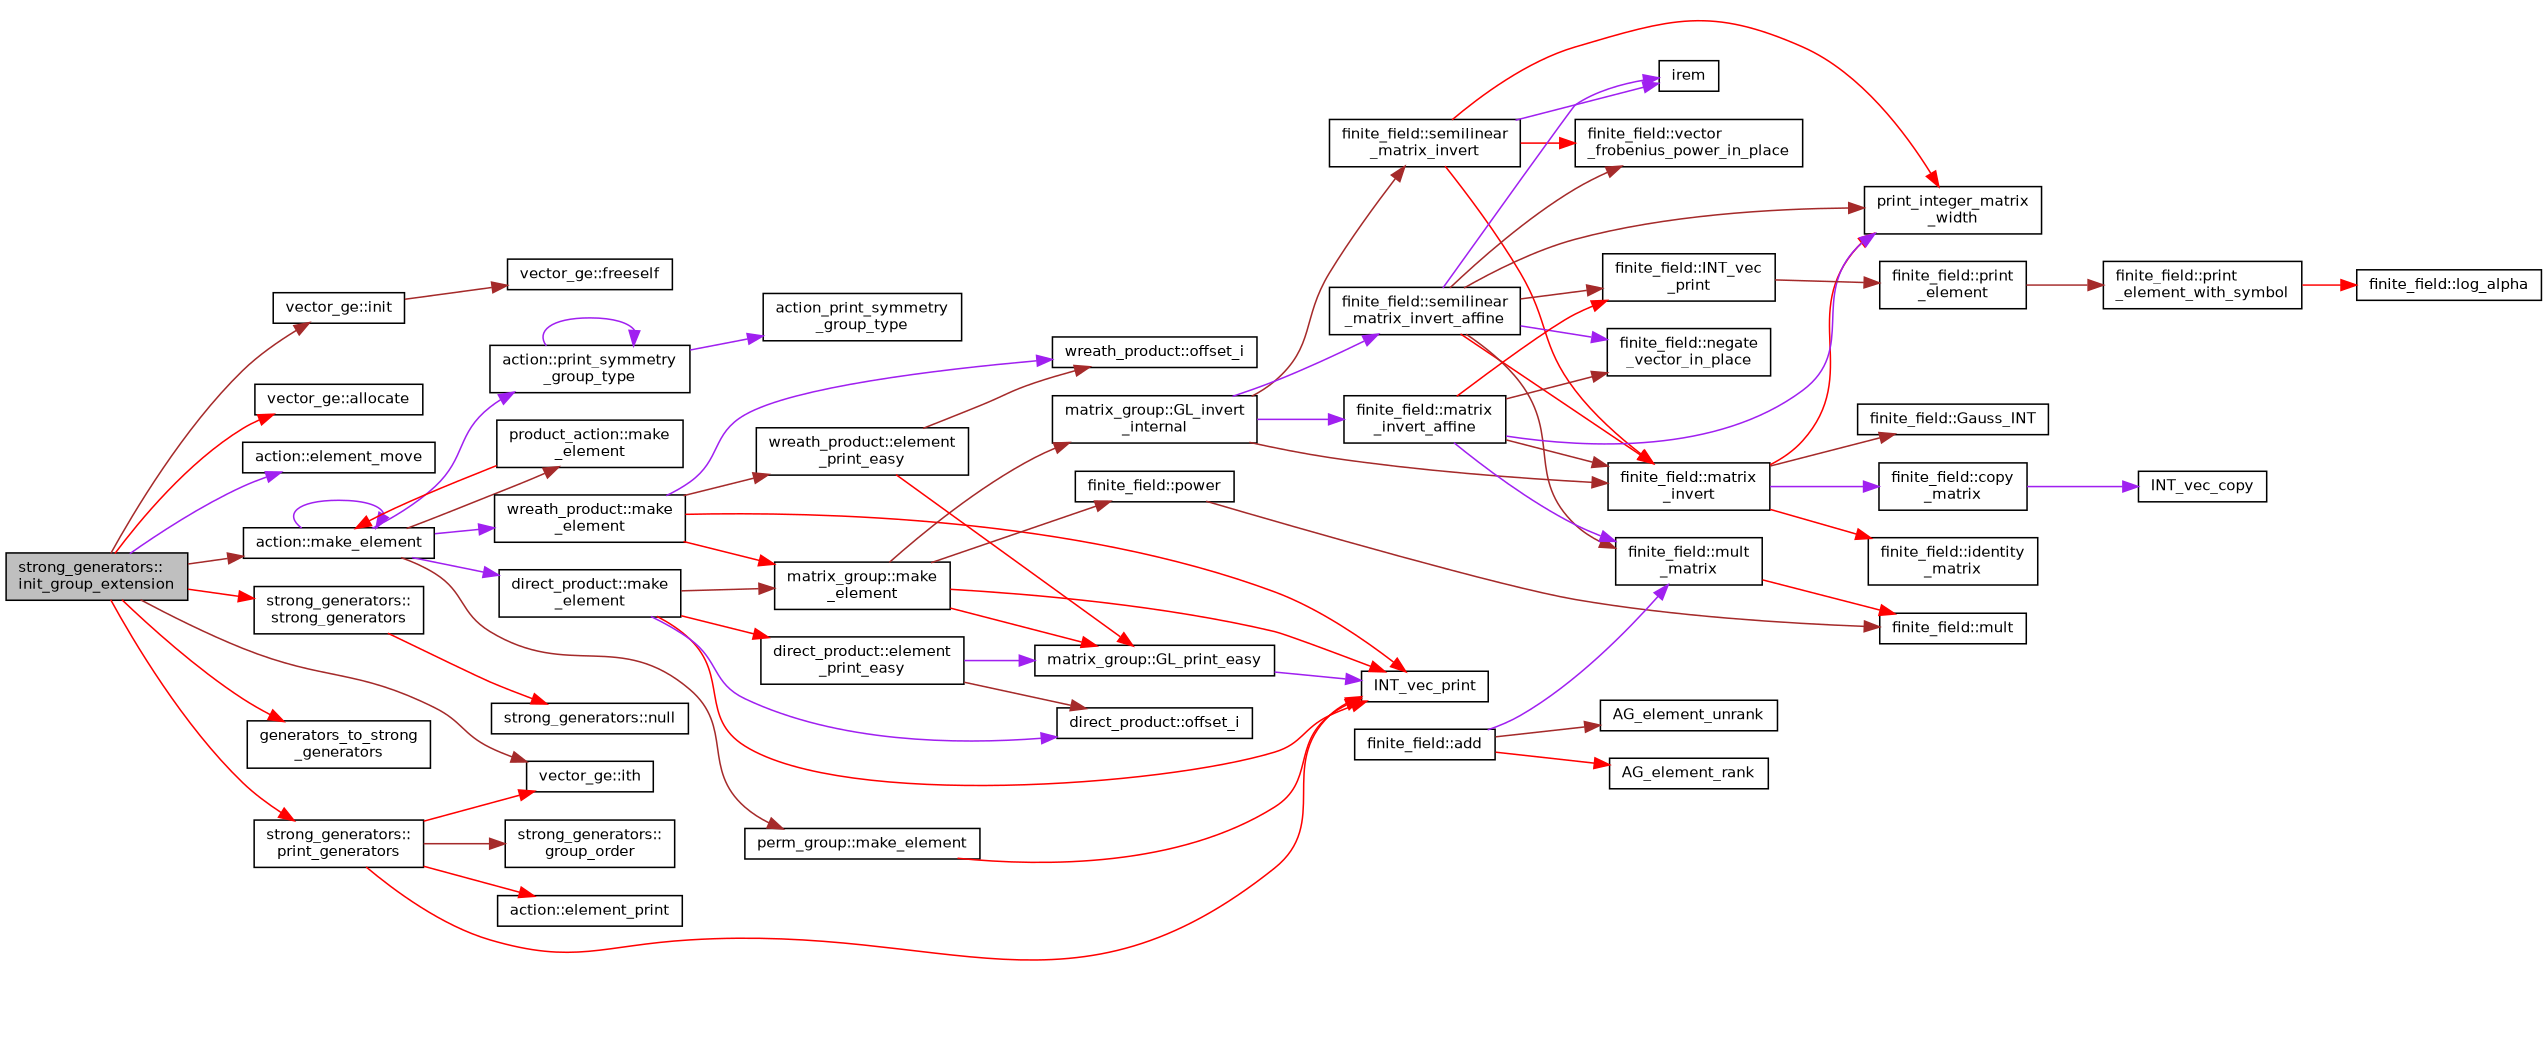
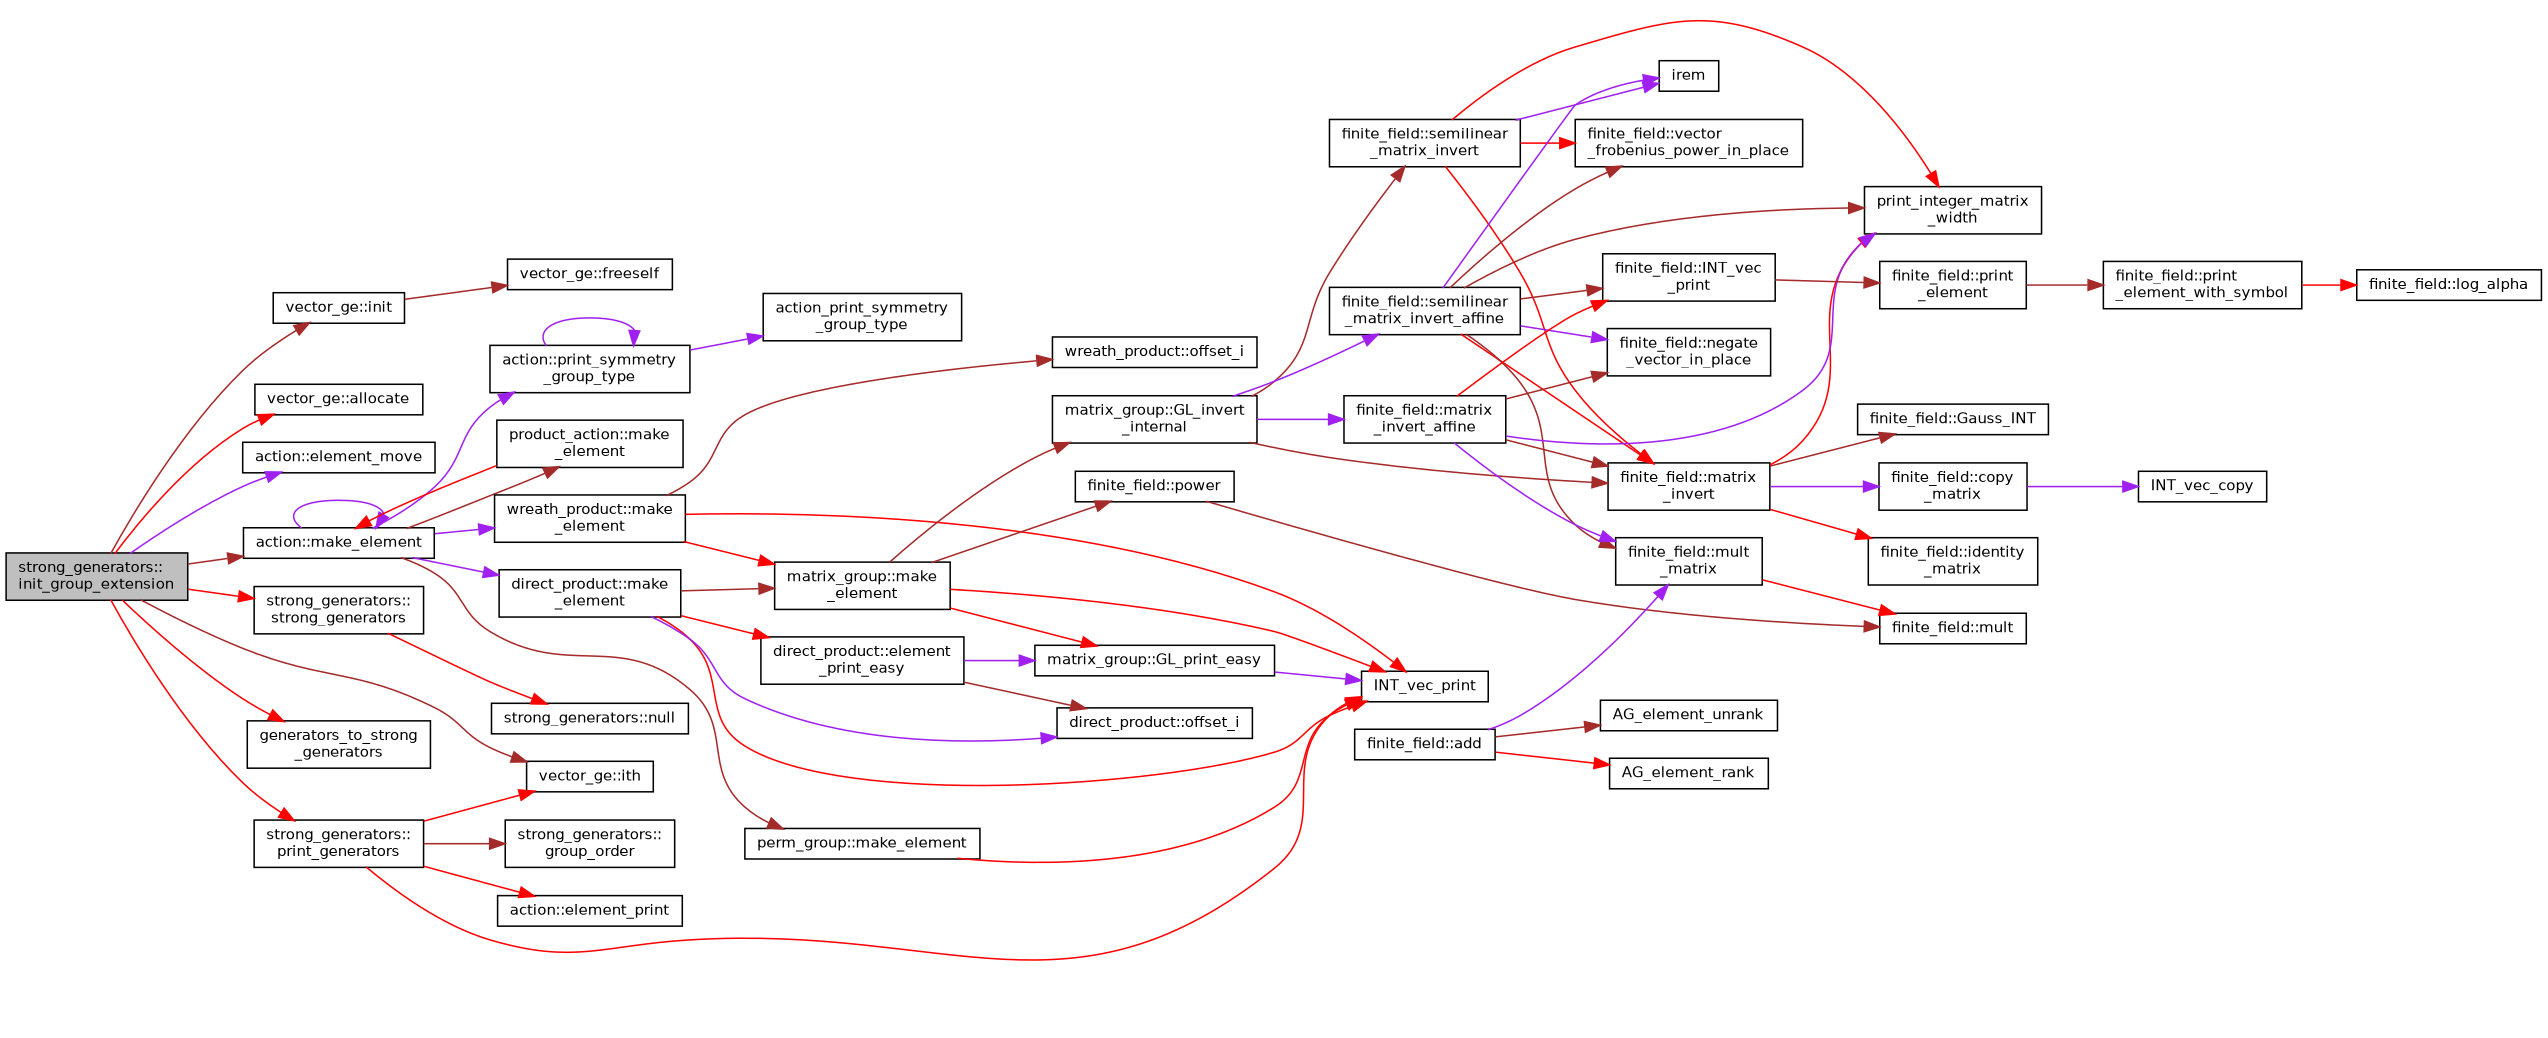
(832, 388) -> (832, 388)
(862, 451) -> none
